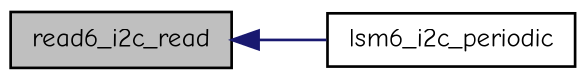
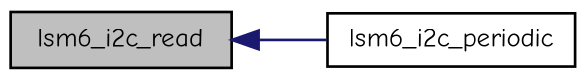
(121, 40) -> (121, 40)
